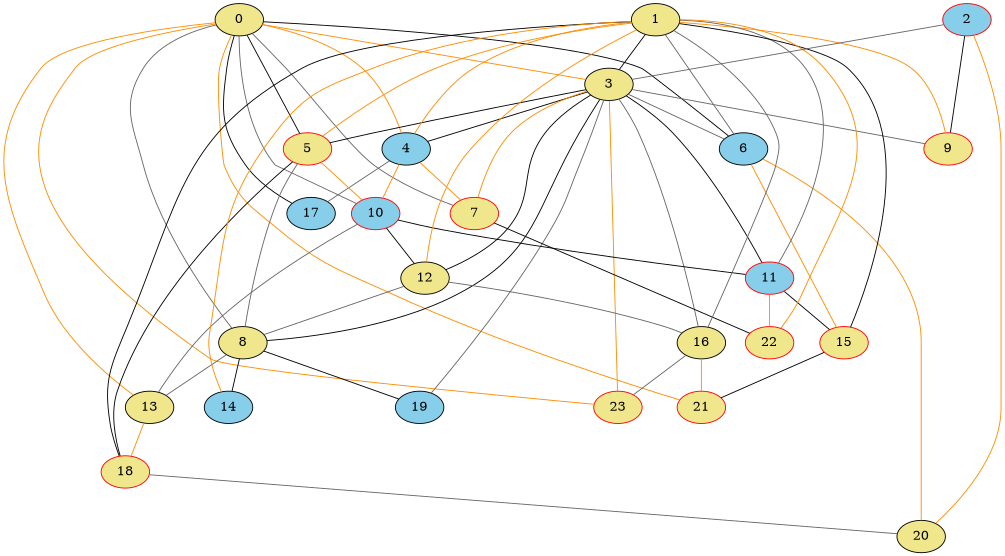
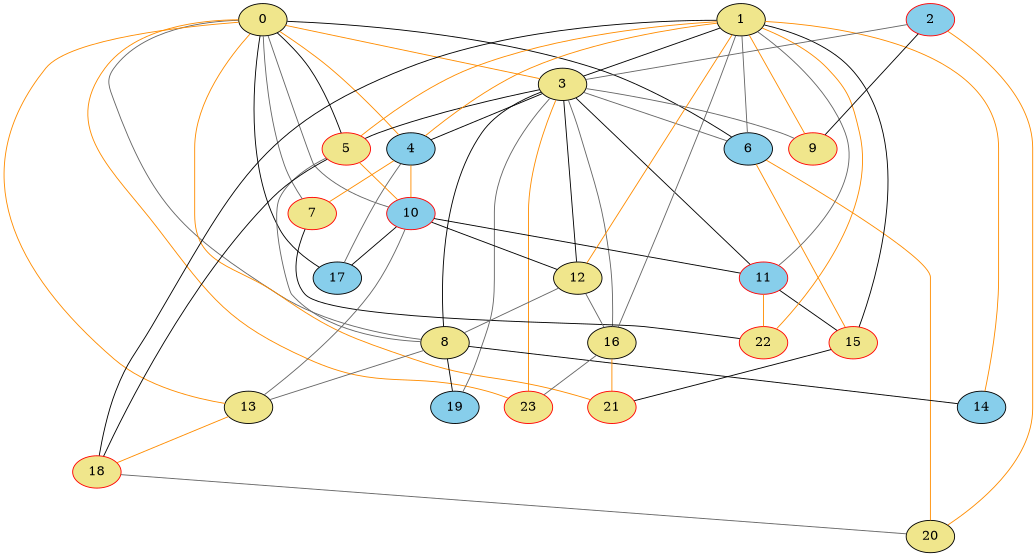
(516, 128) -> none
none -> (374, 246)
